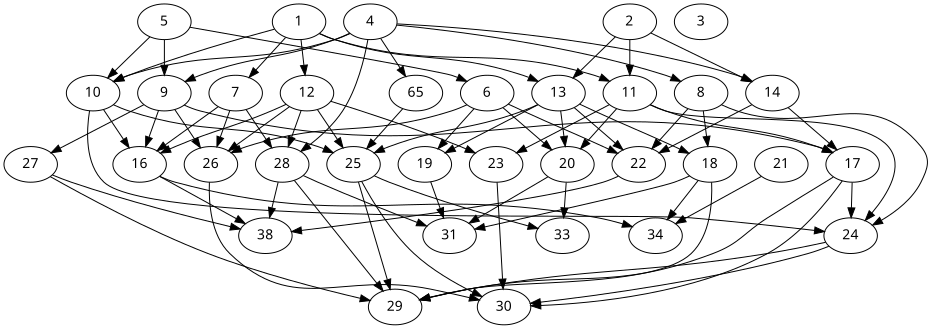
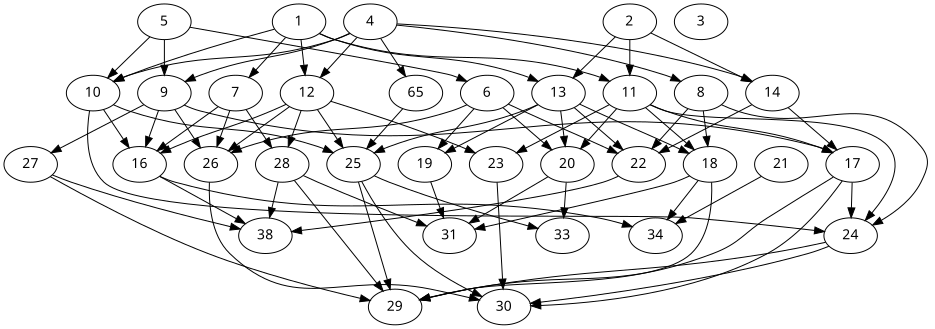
(349, 99) -> (337, 59)
none -> (675, 133)
